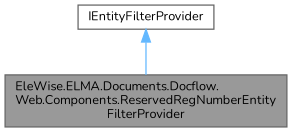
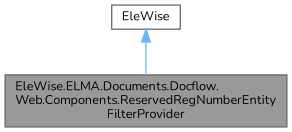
(146, 17) -> (146, 17)
